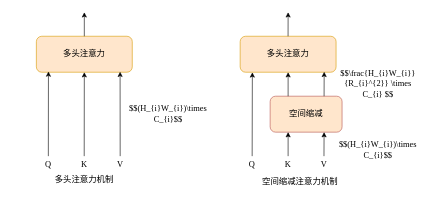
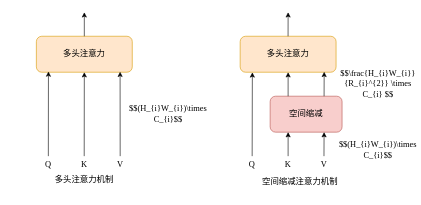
(306, 114) -> (306, 114)
